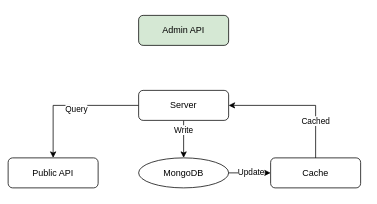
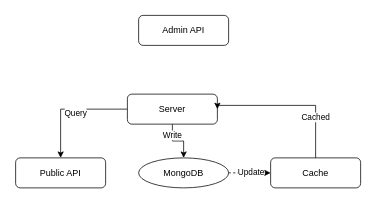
(183, 30) -> (183, 30)
(183, 105) -> (172, 109)
(53, 173) -> (60, 173)
(234, 173) -> (234, 173)
